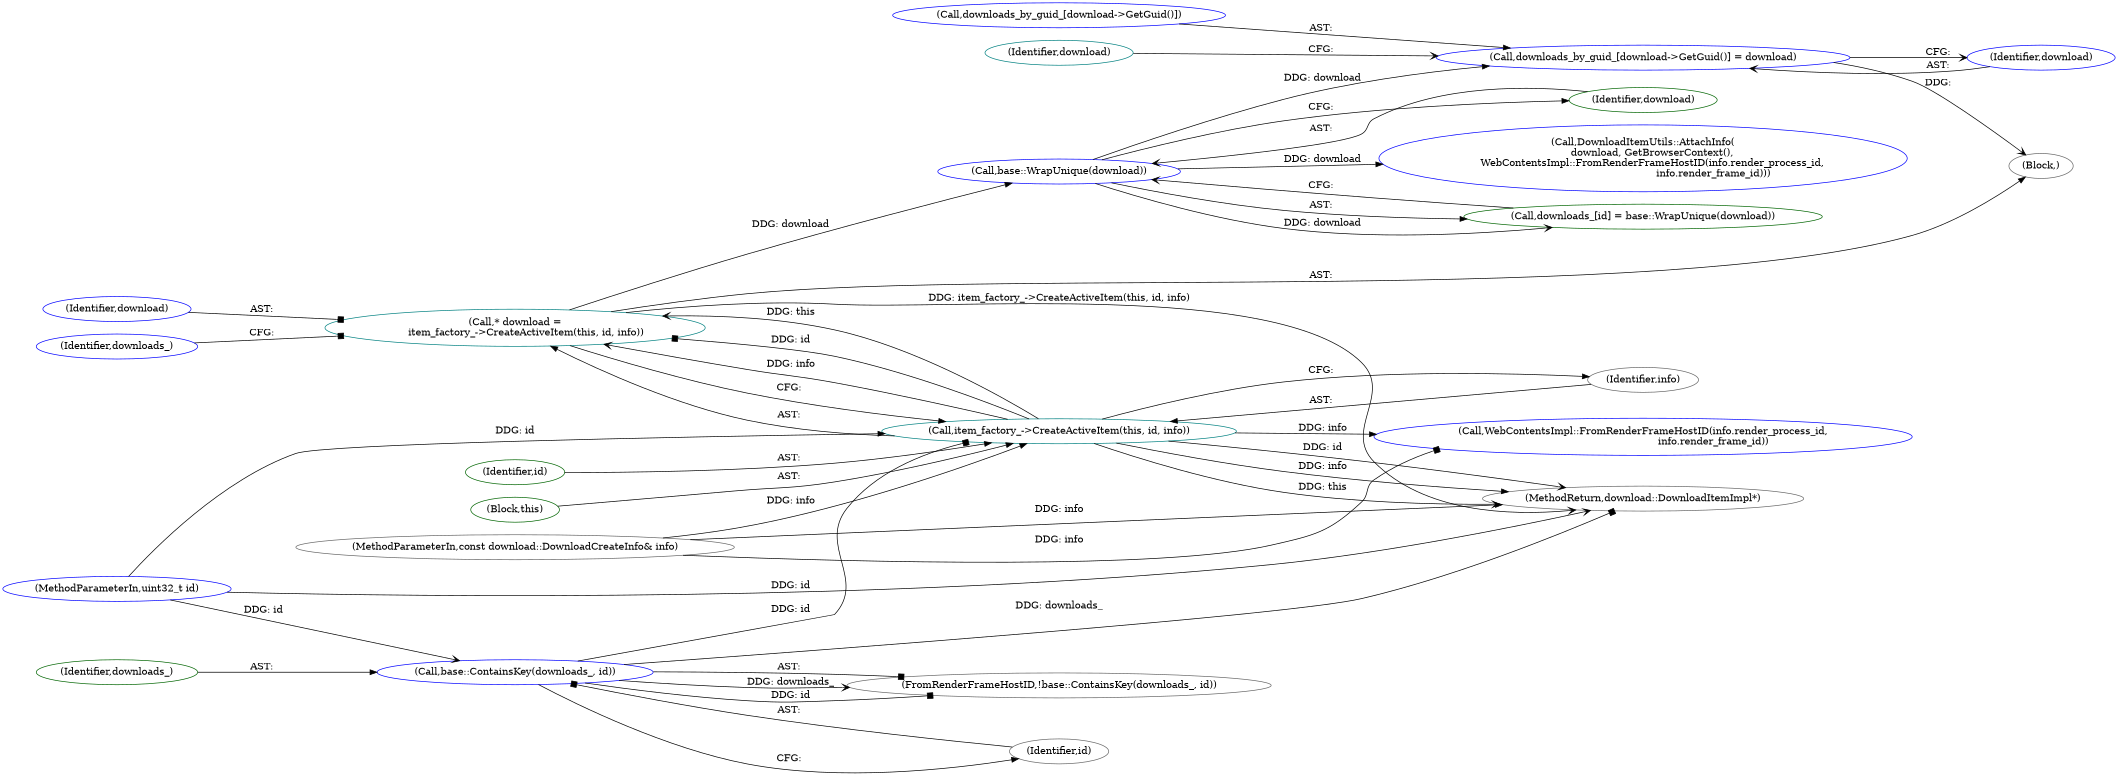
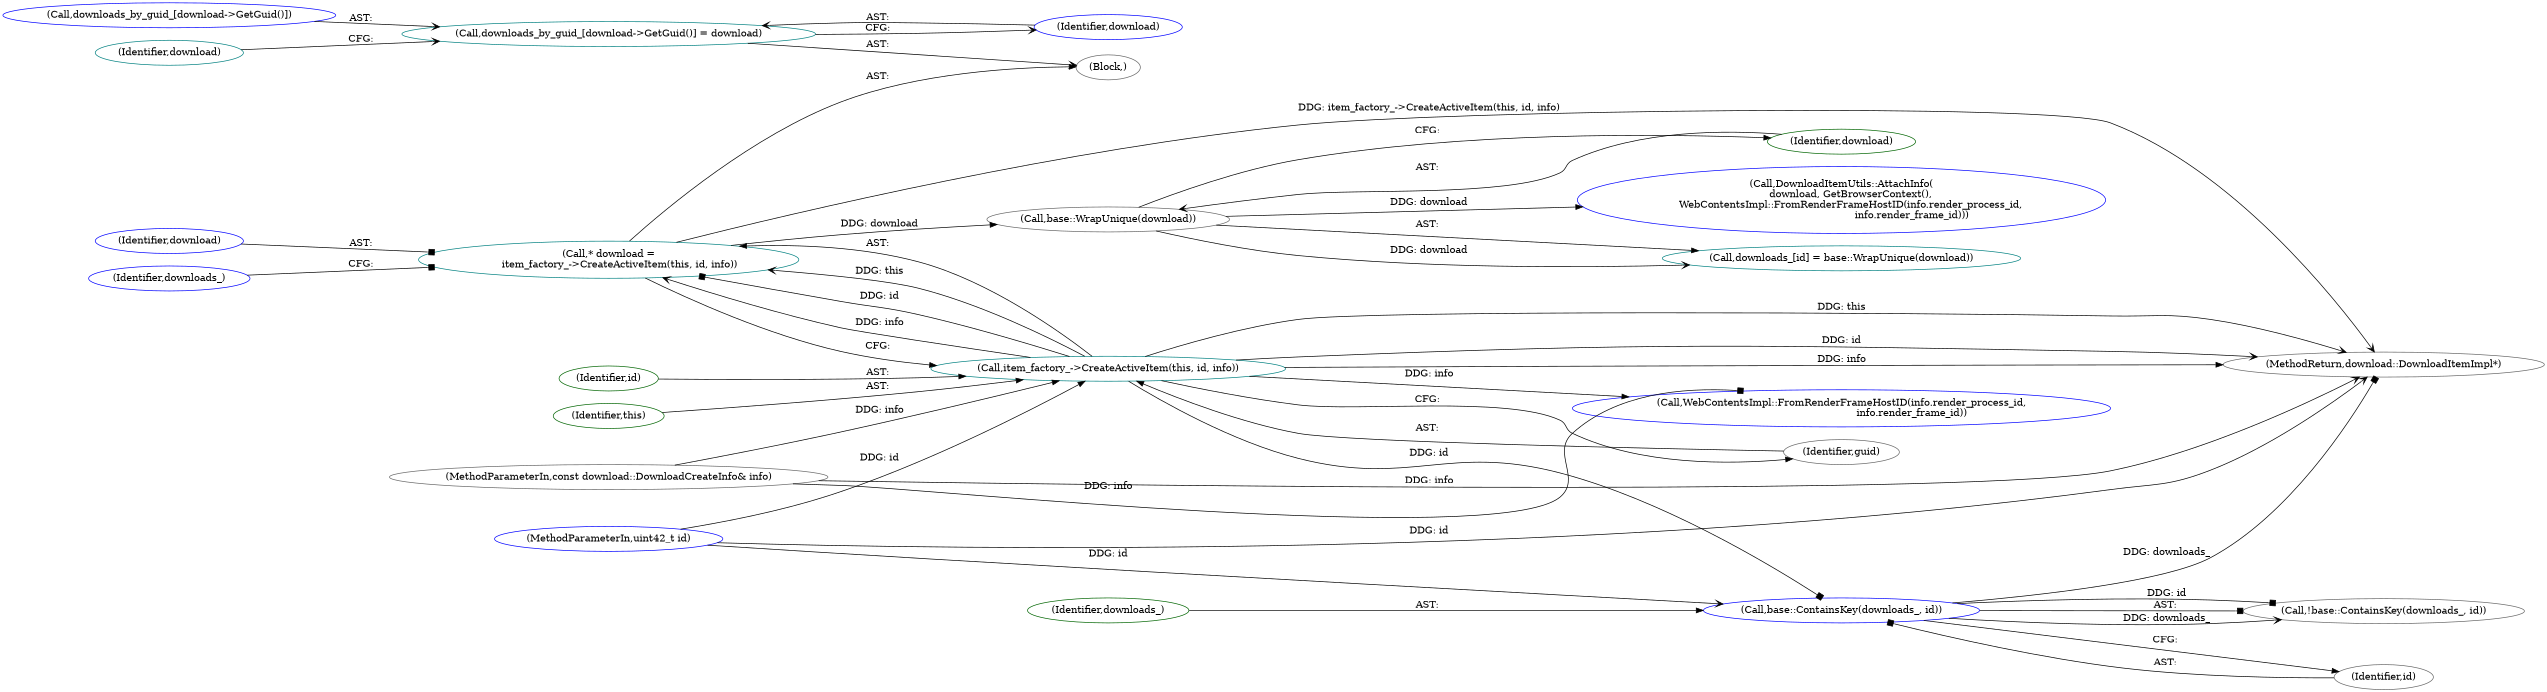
(1341, 36) -> (373, 24)
(1643, 58) -> (609, 34)
(1940, 83) -> (879, 45)
(1284, 99) -> none
(1059, 172) -> (1108, 219)
(1336, 195) -> none
(1643, 217) -> (1842, 258)
(1643, 380) -> (1842, 452)
(515, 510) -> (609, 416)
(1093, 522) -> (1556, 487)
(117, 589) -> (609, 539)
(827, 616) -> (1478, 462)
(1059, 685) -> (2384, 611)
